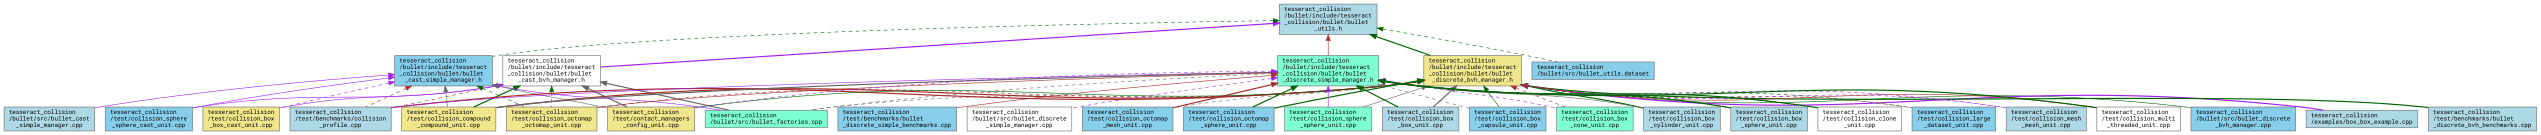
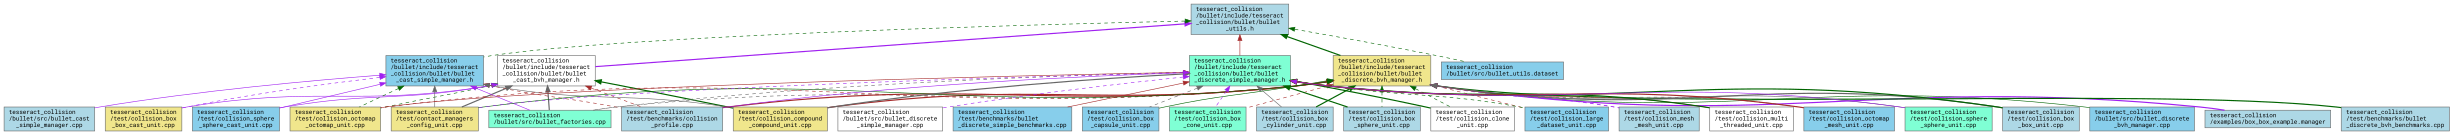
(1229, 119) -> none
(2362, 119) -> (2268, 119)
